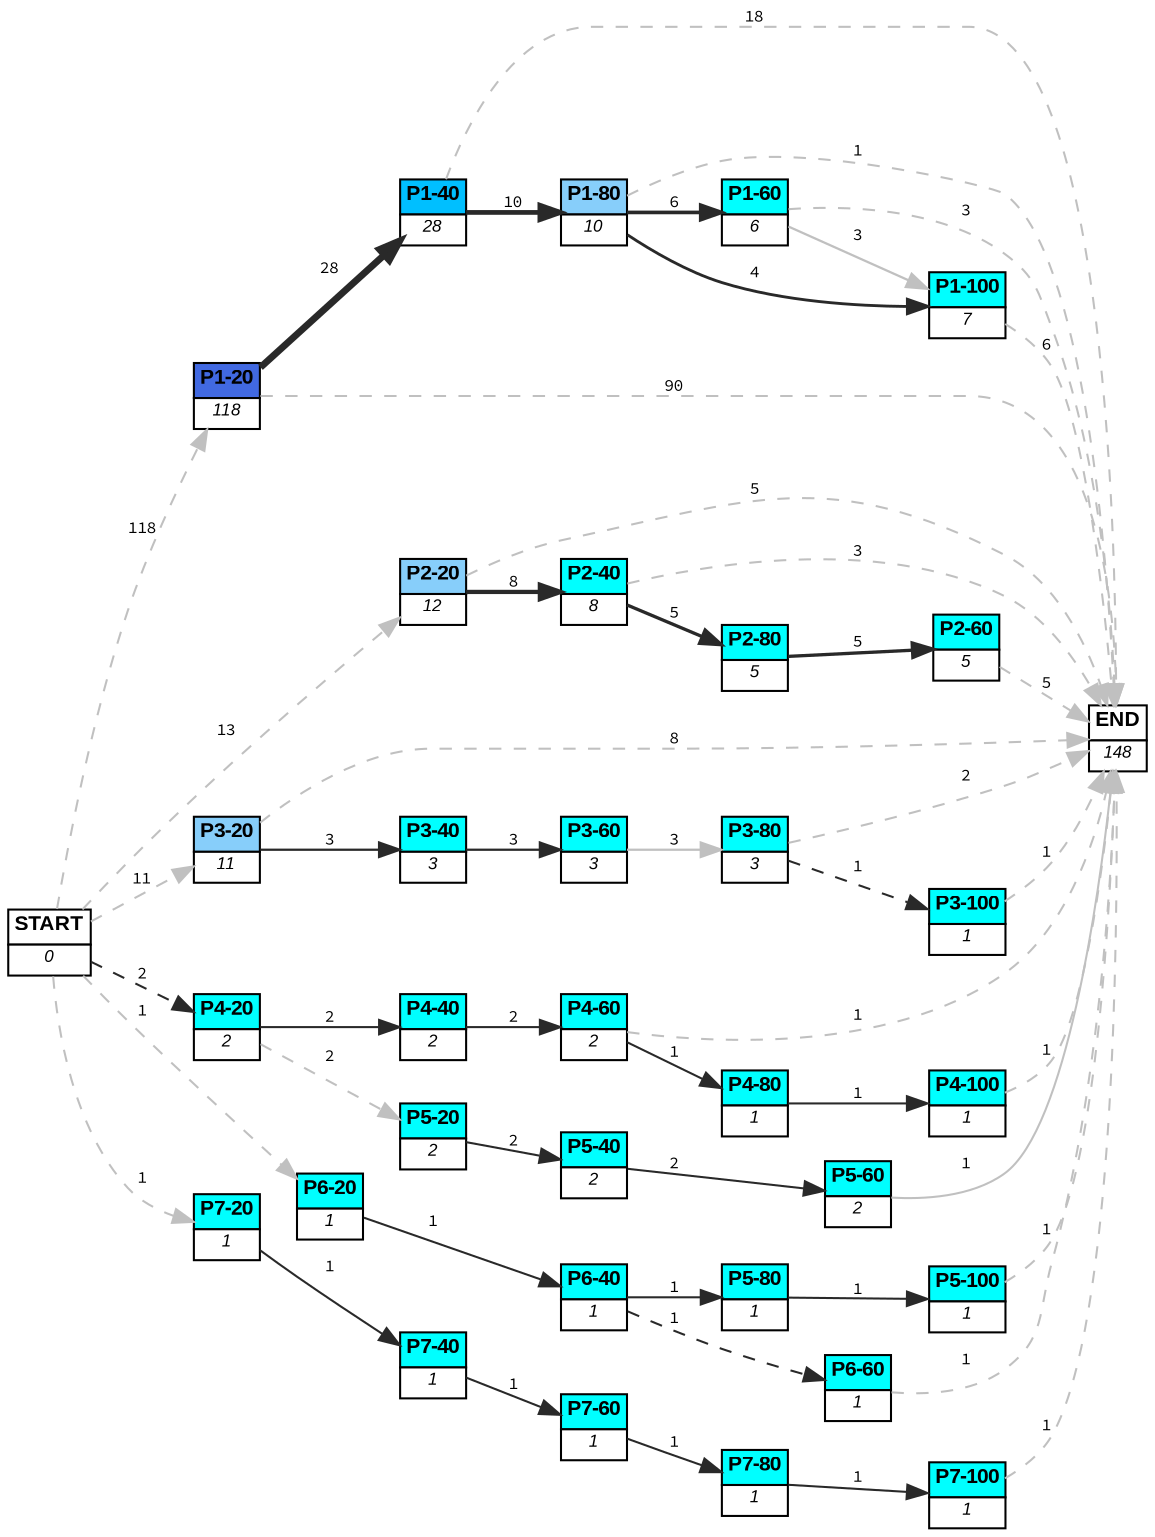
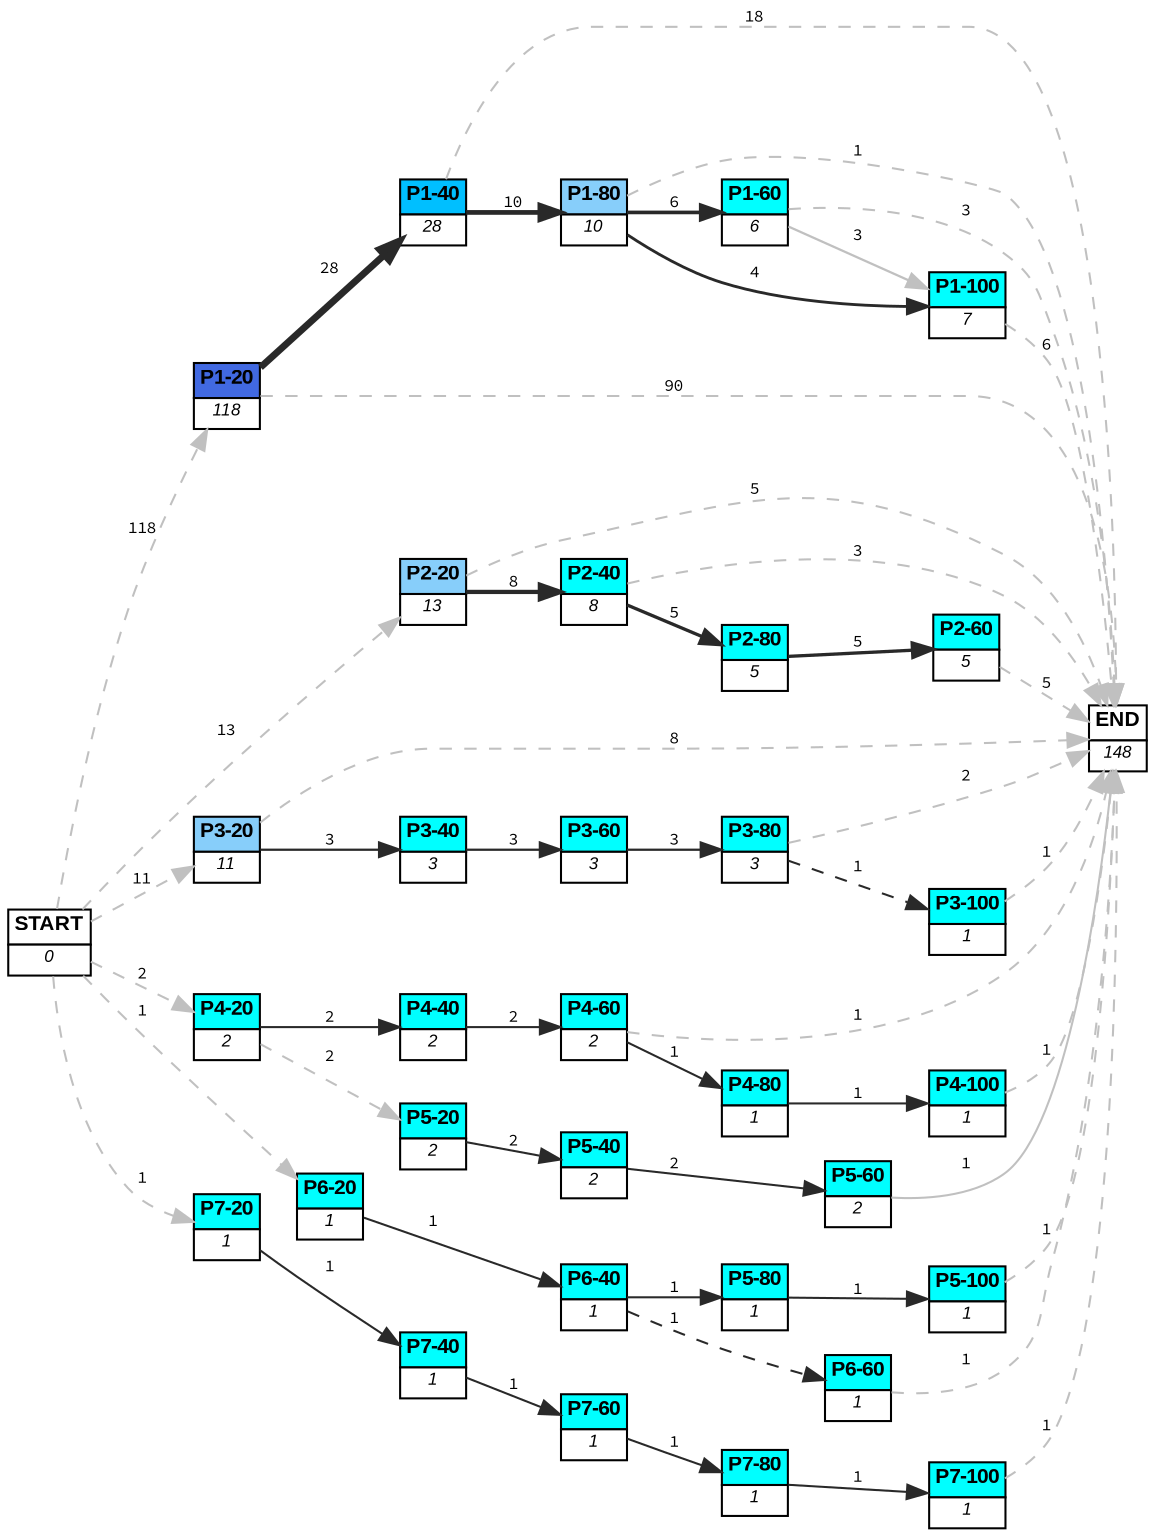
(433, 606) -> (433, 606)
(664, 850) -> (664, 850)
(133, 982) -> (133, 982)
